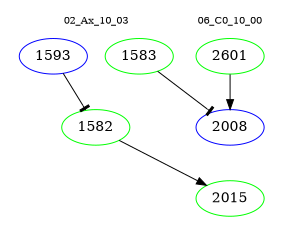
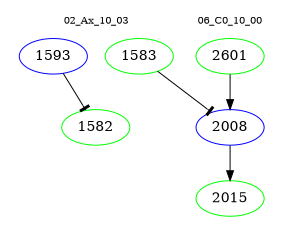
(158, 161) -> (230, 158)
